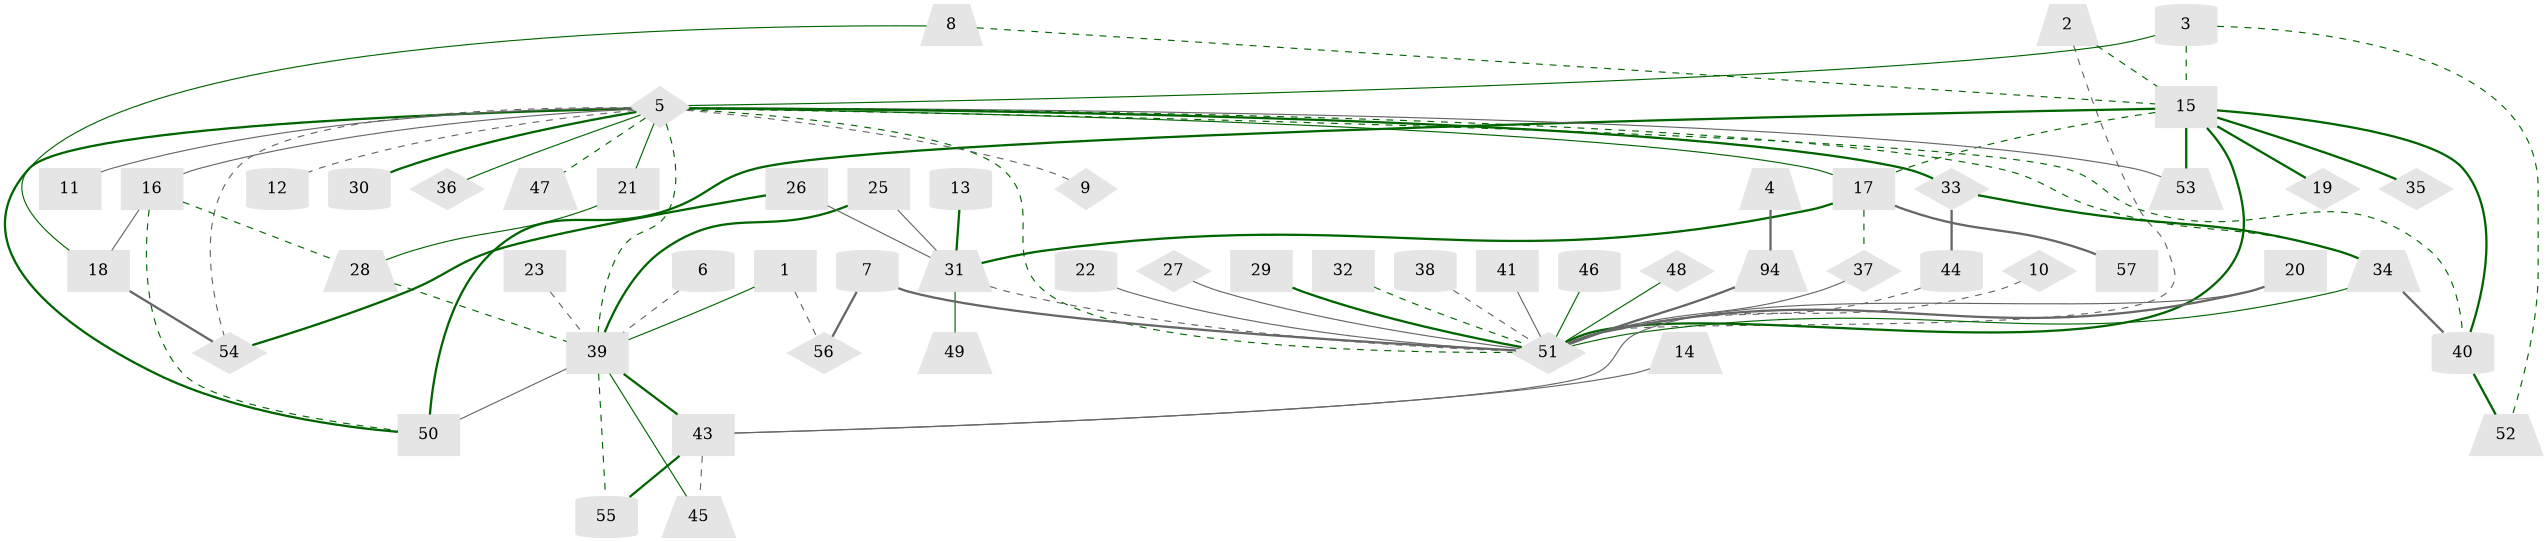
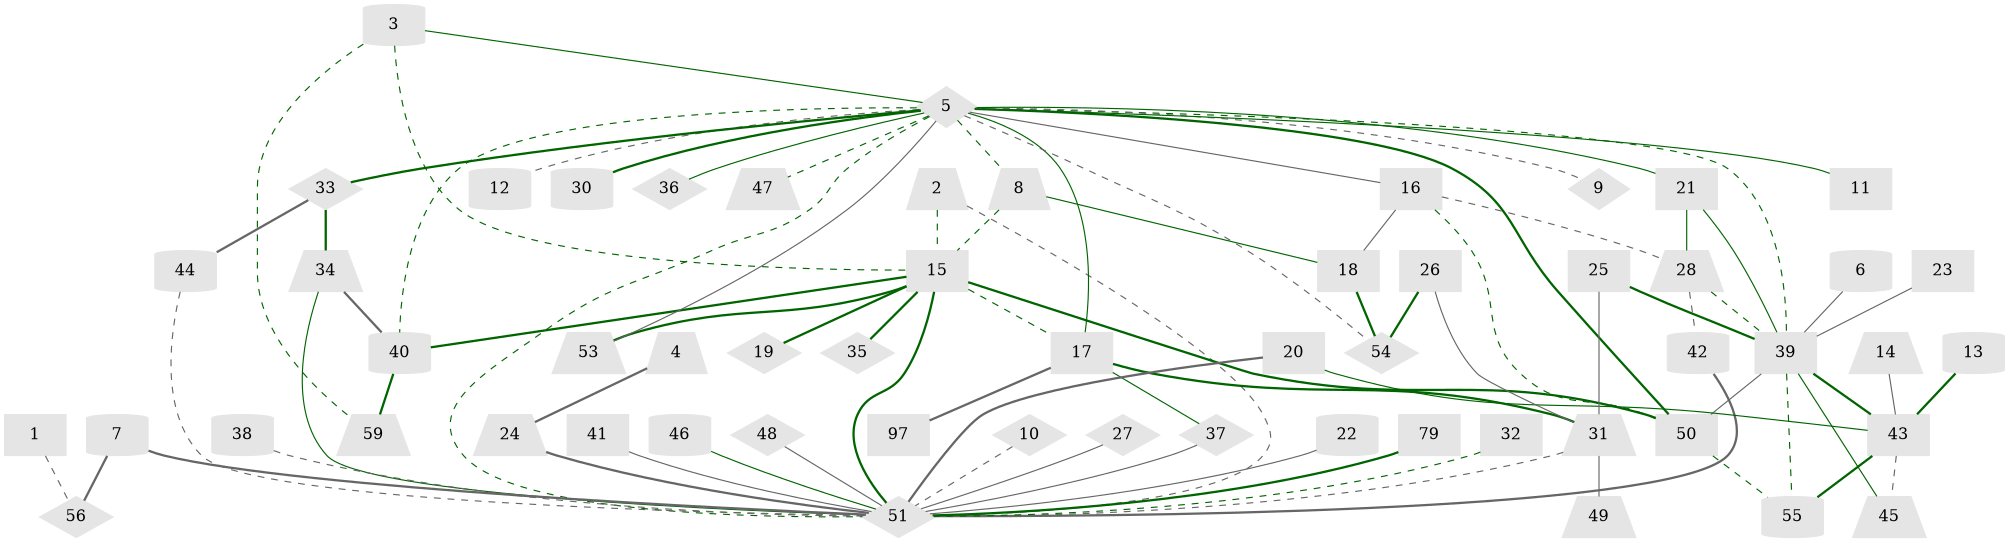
(1532, 126) -> (980, 144)
(284, 133) -> (1404, 127)
(958, 230) -> (1936, 394)
(1864, 230) -> (1156, 398)
(259, 231) -> (1553, 224)
(1261, 271) -> (1429, 435)
(1771, 271) -> (510, 435)
(2127, 271) -> (899, 435)
(566, 312) -> (1864, 312)
(651, 312) -> (1824, 312)
(955, 312) -> (1599, 476)
(1613, 312) -> (833, 476)
(692, 314) -> (1744, 268)
(171, 316) -> (1366, 314)
(1617, 353) -> (1554, 405)
none -> (1698, 353)
(2506, 435) -> (374, 435)
none -> (1740, 477)
